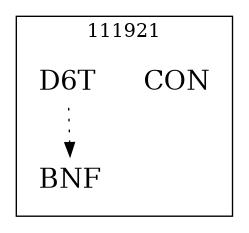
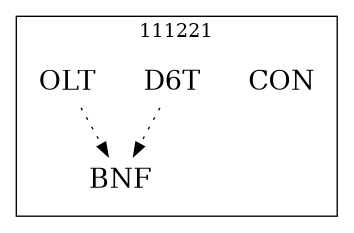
(124, 32) -> (177, 32)
none -> (68, 83)
